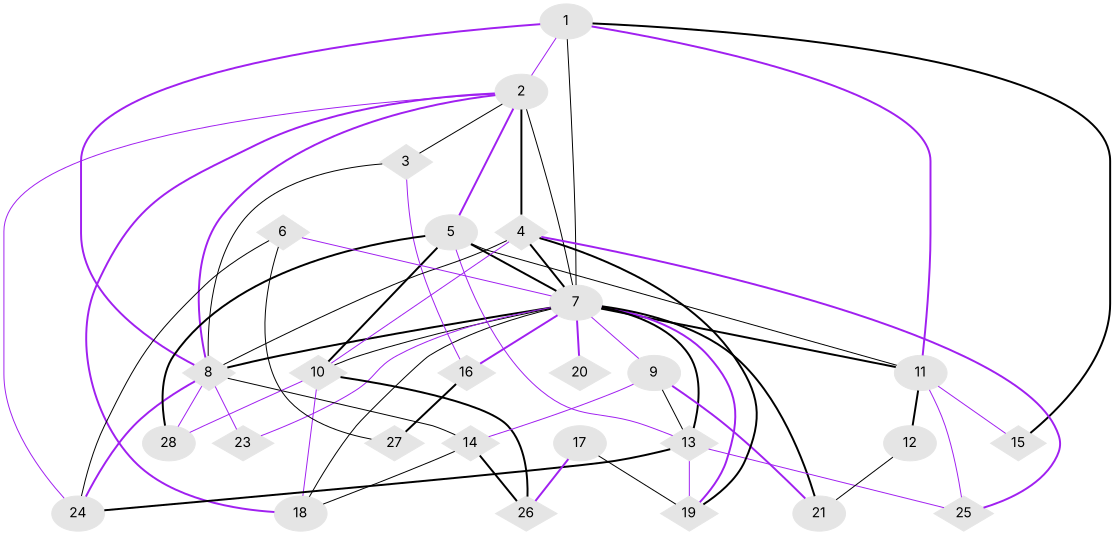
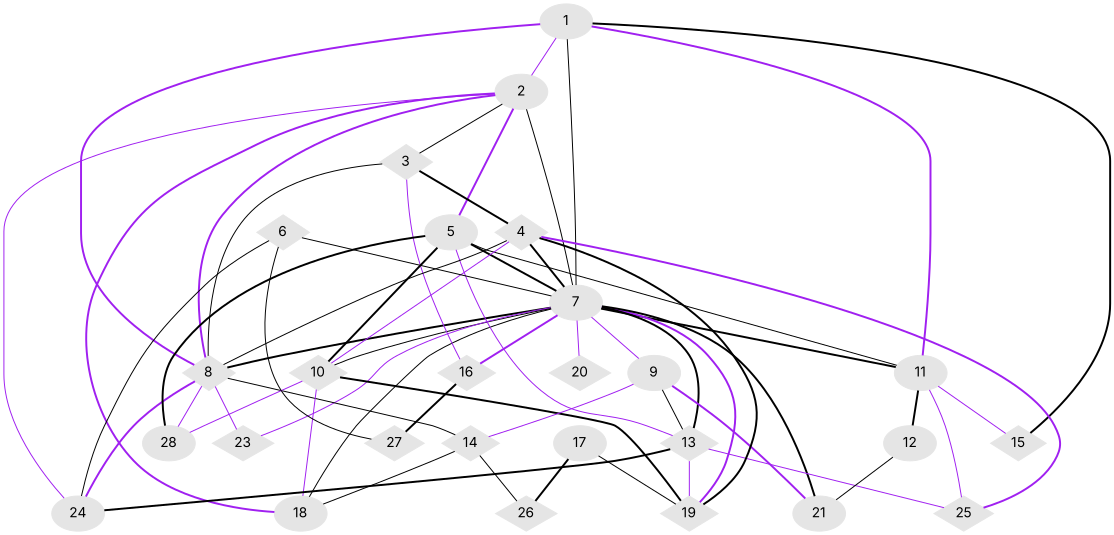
(521, 162) -> (461, 196)
(408, 262) -> (408, 262)
(578, 338) -> (578, 338)
(463, 404) -> (527, 408)
(552, 480) -> (552, 480)
(500, 481) -> (500, 481)
